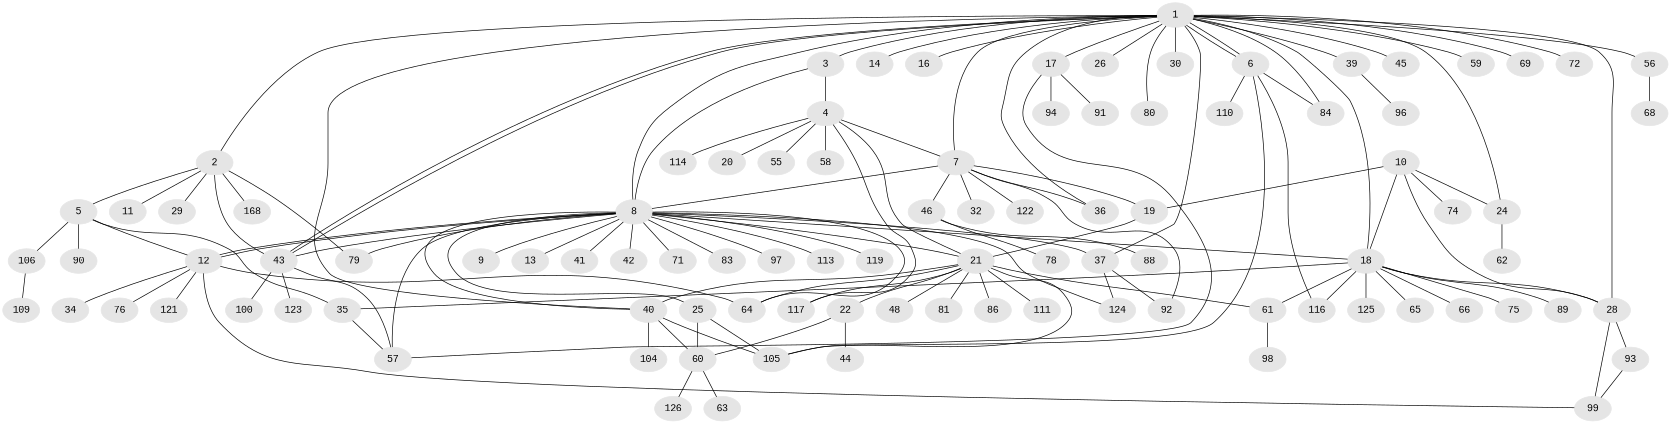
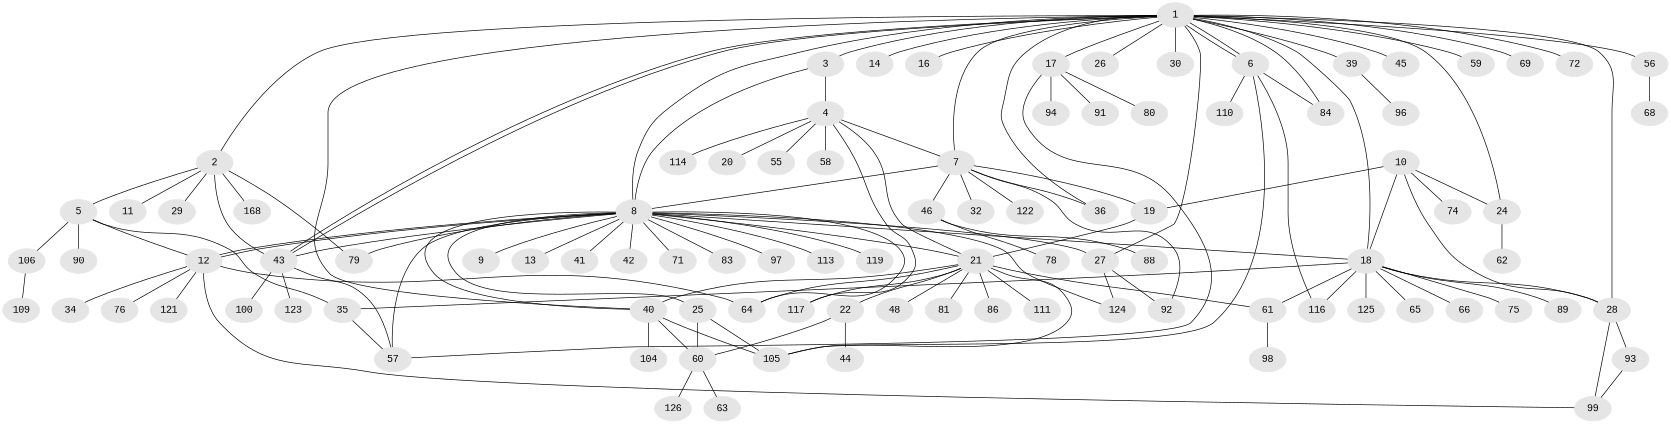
(1148, 61) -> (1100, 89)
(1100, 261) -> (1100, 261)
